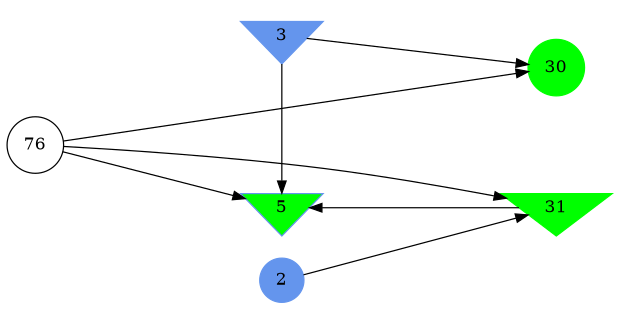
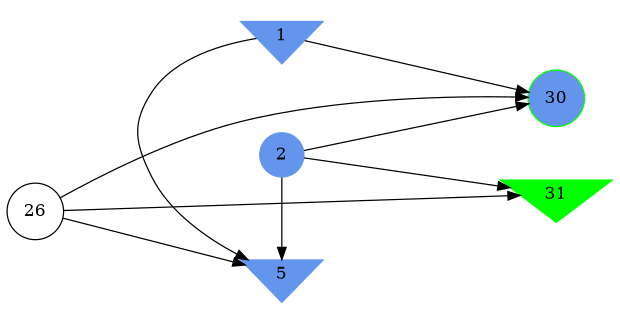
(282, 36) -> (282, 36)
(556, 68) -> (556, 98)
none -> (410, 128)
(35, 145) -> (35, 211)
(282, 208) -> (282, 274)
(421, 208) -> (282, 212)
